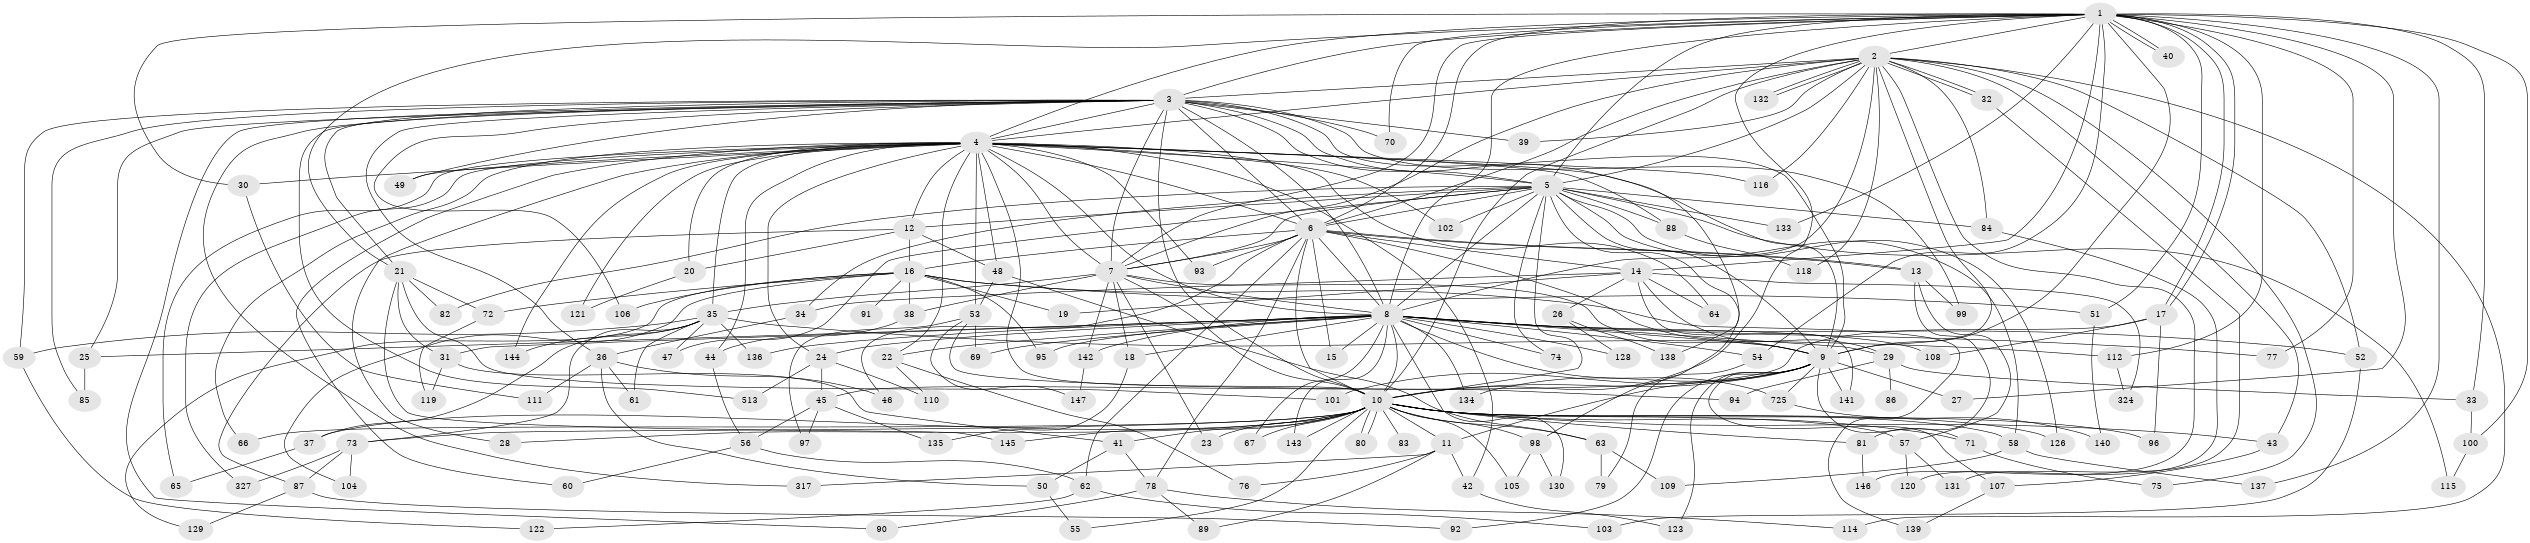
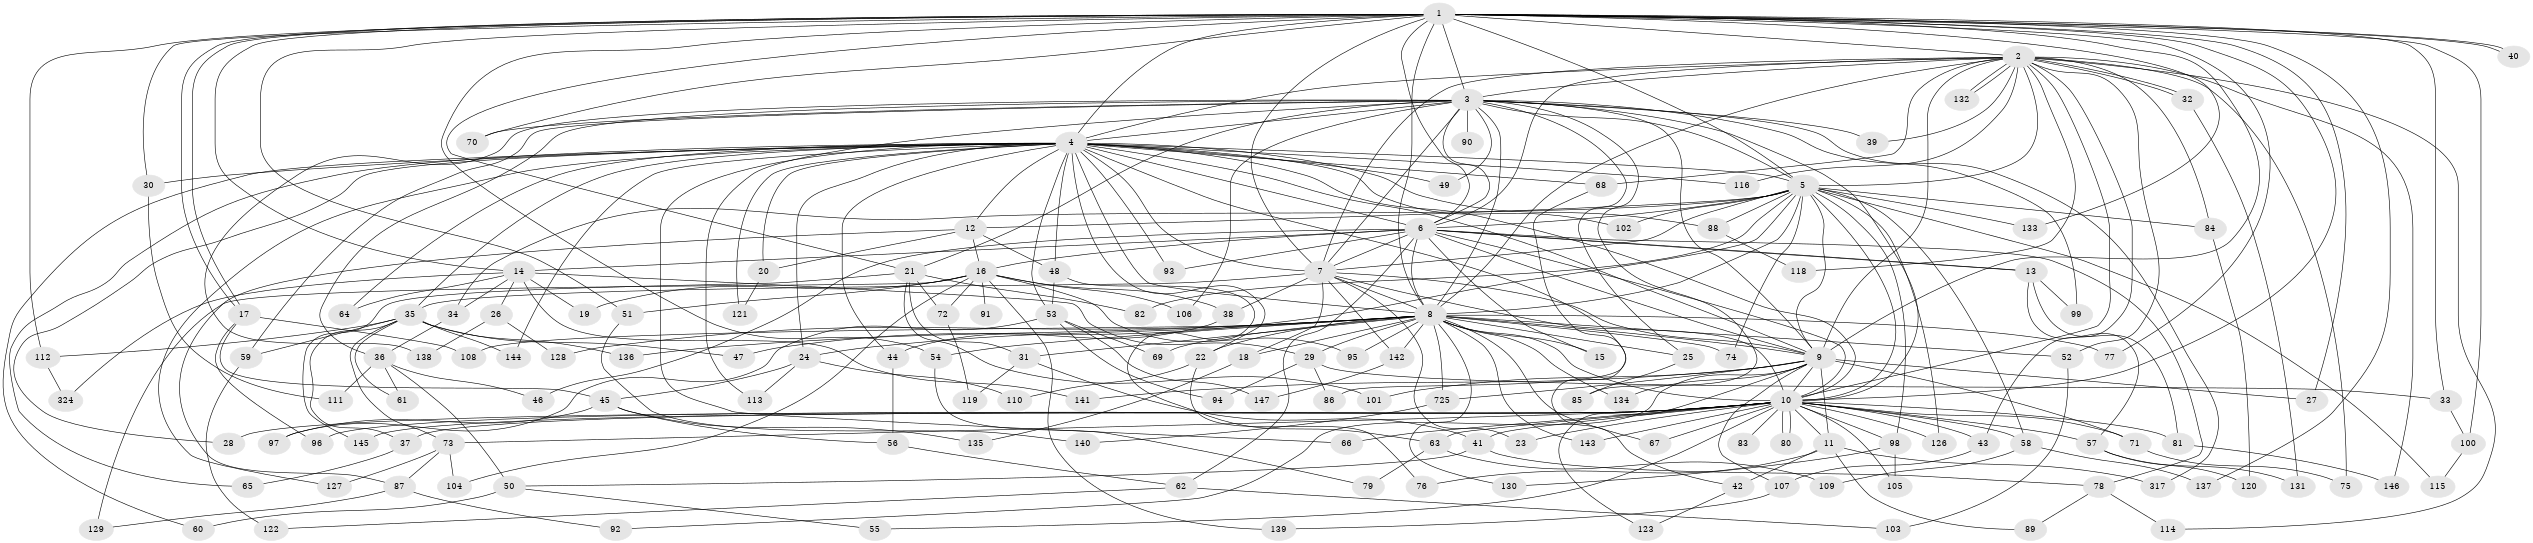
none -> (1601, 186)
(750, 401) -> (755, 401)
(657, 465) -> (355, 510)
(244, 487) -> (335, 487)
(1018, 512) -> none
